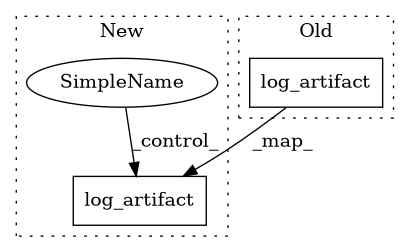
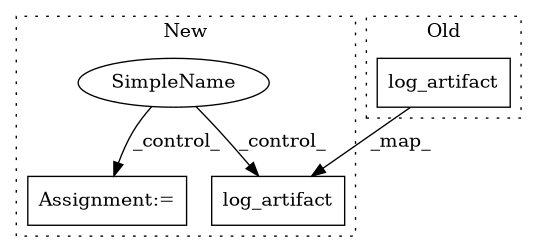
none -> (107, 201)
